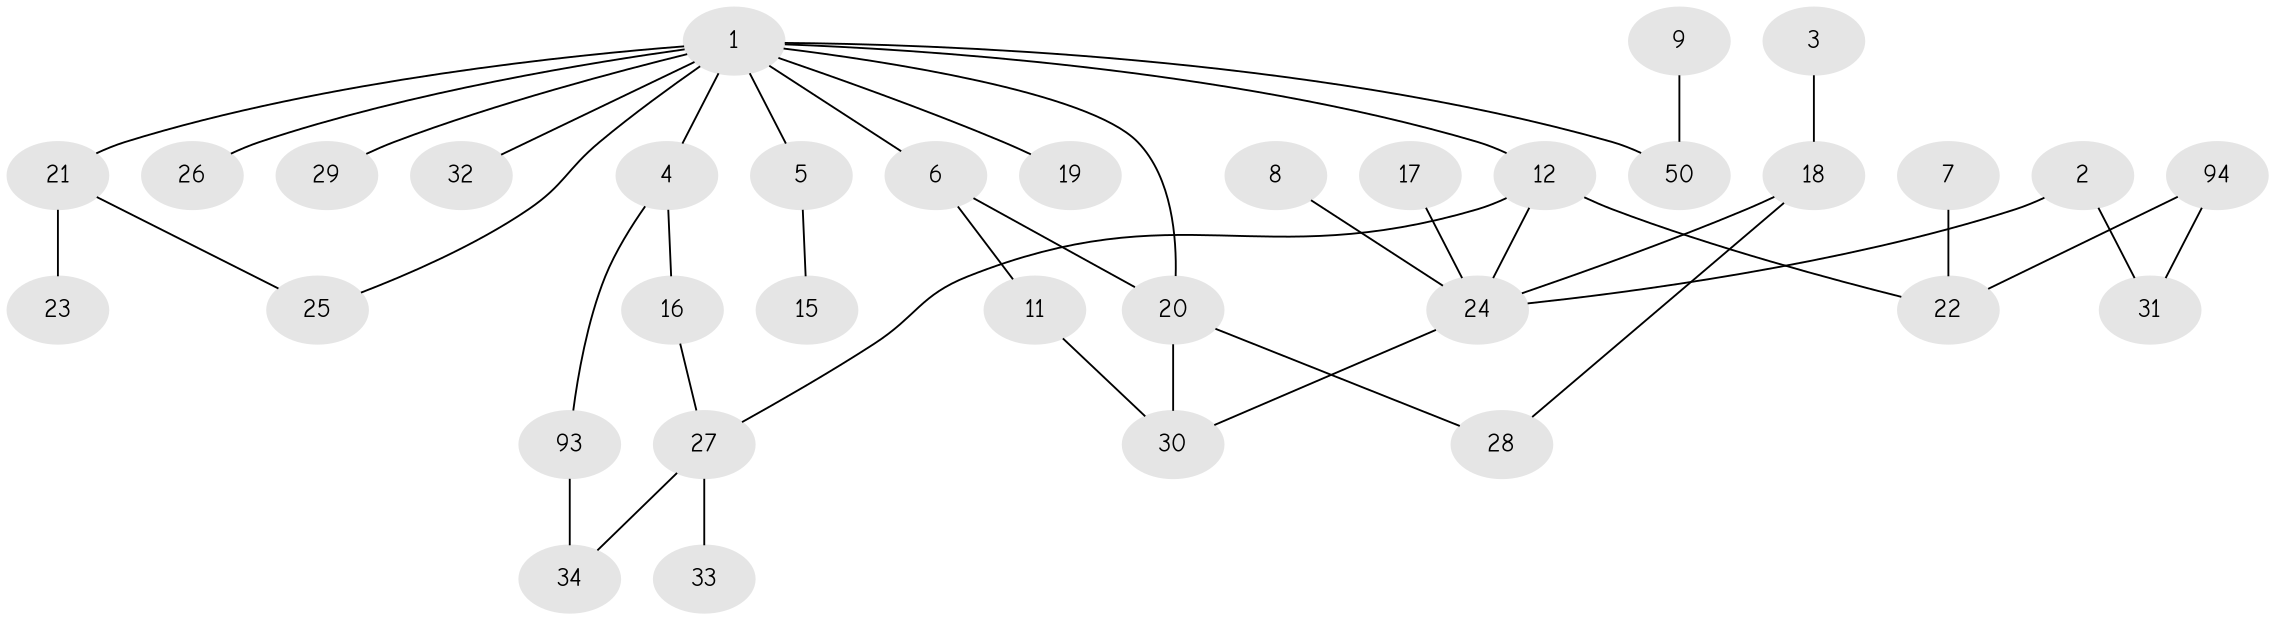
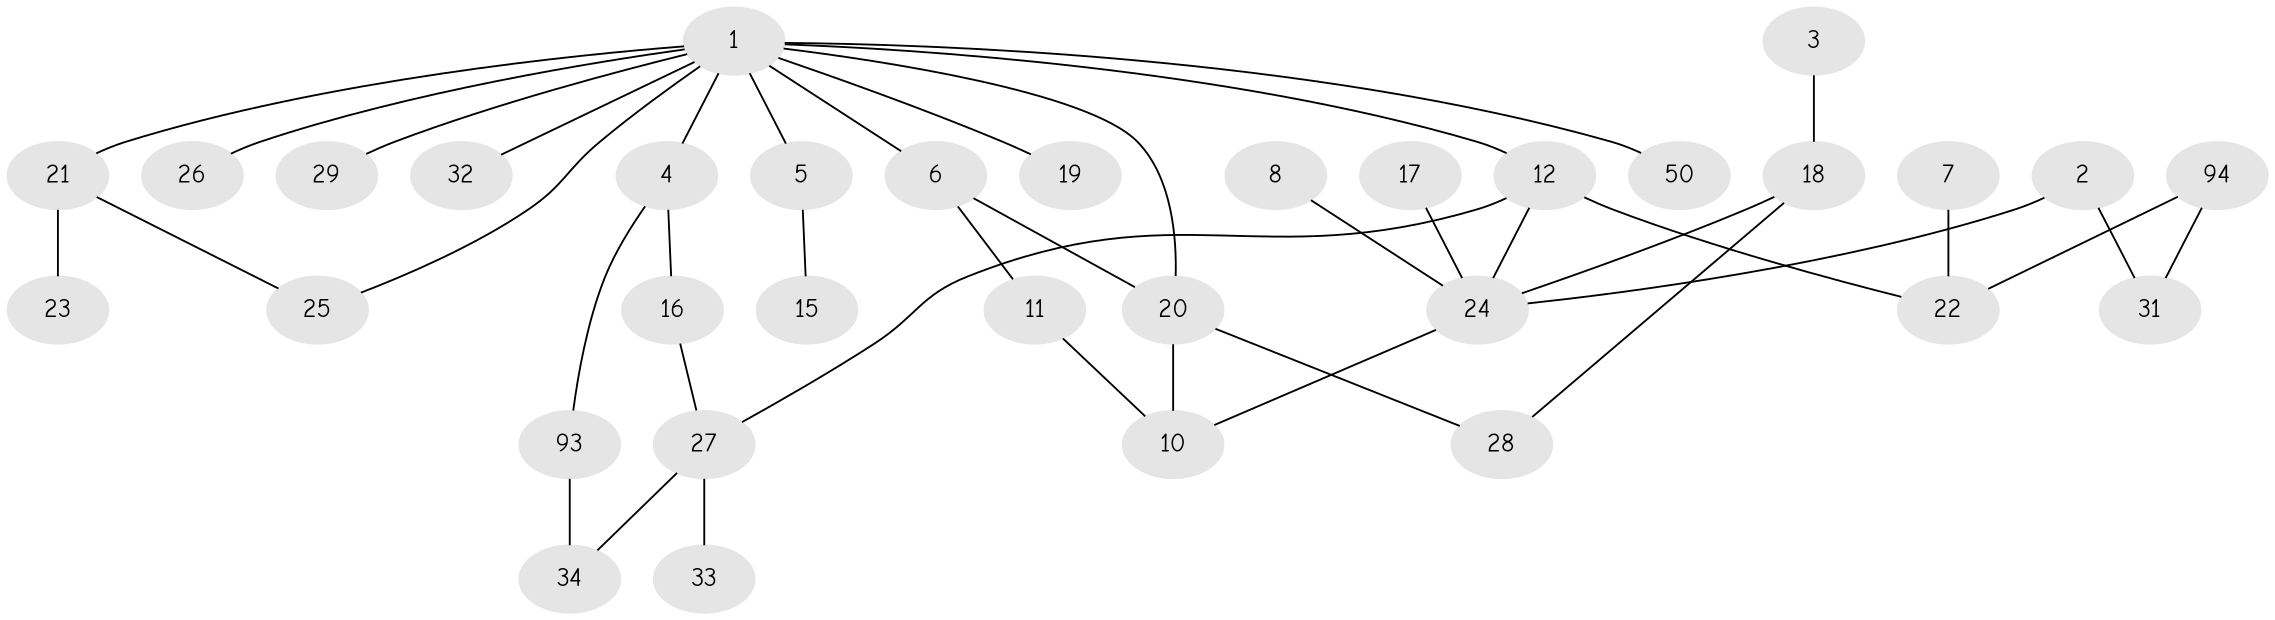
(1679, 41) -> none
(1173, 445) -> (1173, 445)
